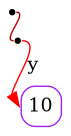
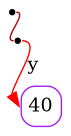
(41, 106) -> (41, 106)
